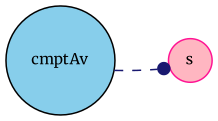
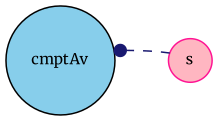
(136, 70) -> (148, 51)
